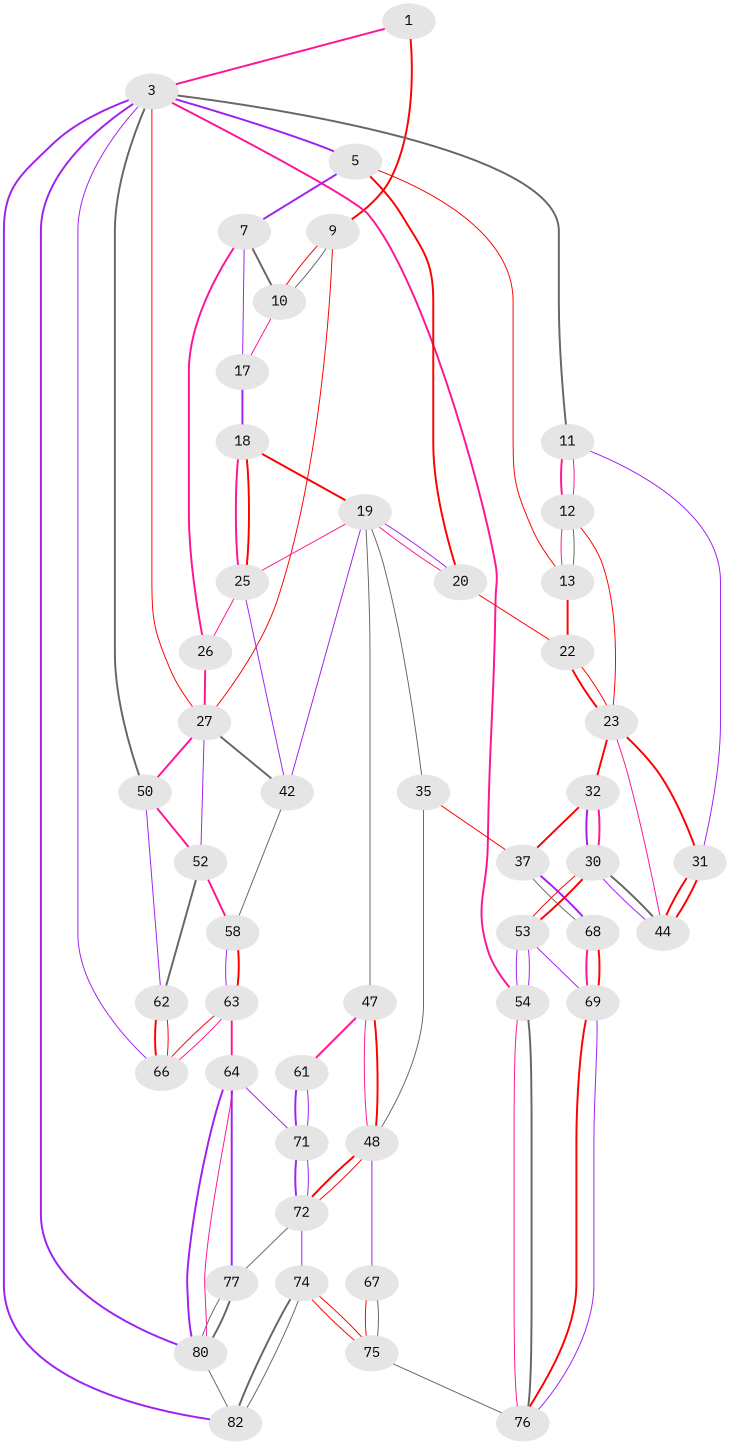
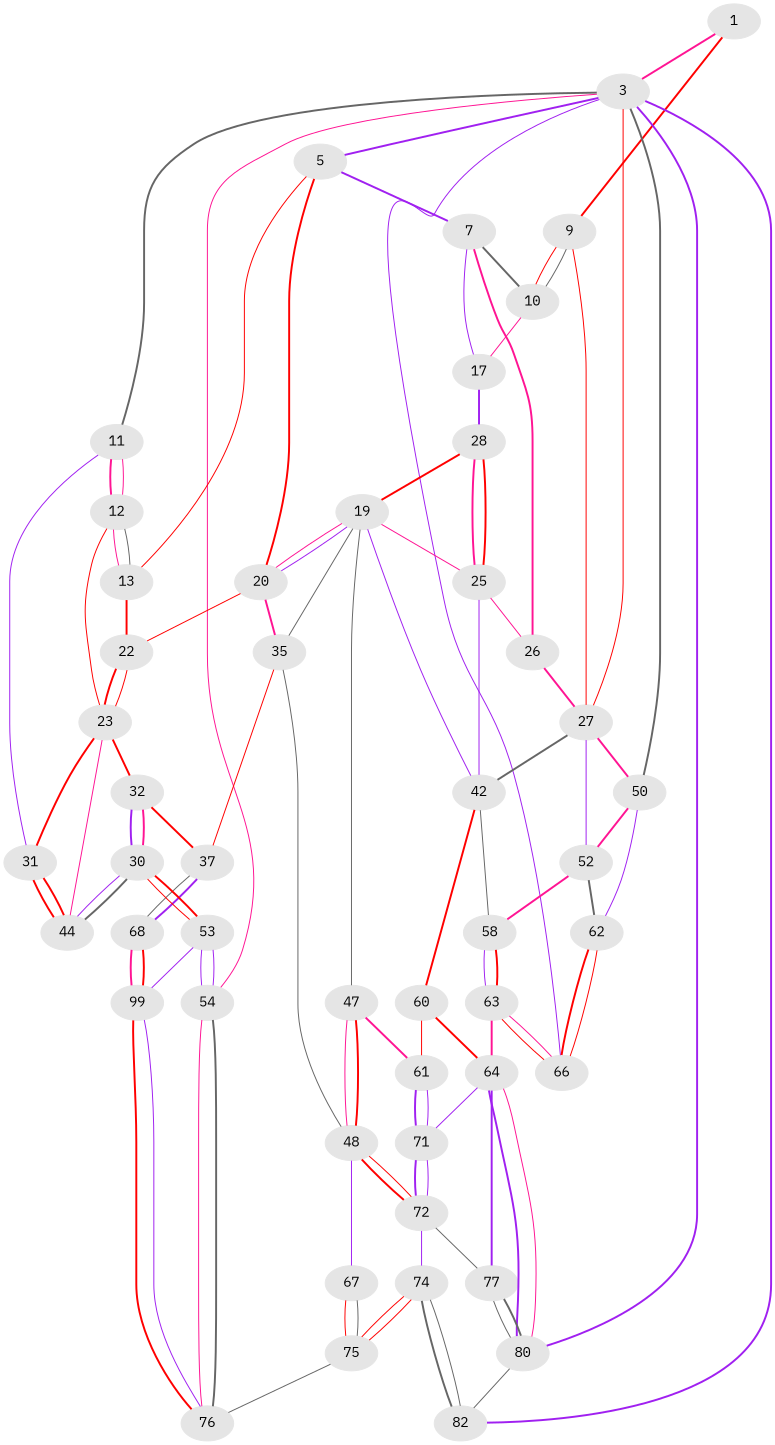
(242, 442) -> (479, 442)
(476, 481) -> (207, 395)
none -> (270, 617)
none -> (422, 1003)
(593, 1003) -> (137, 1003)
